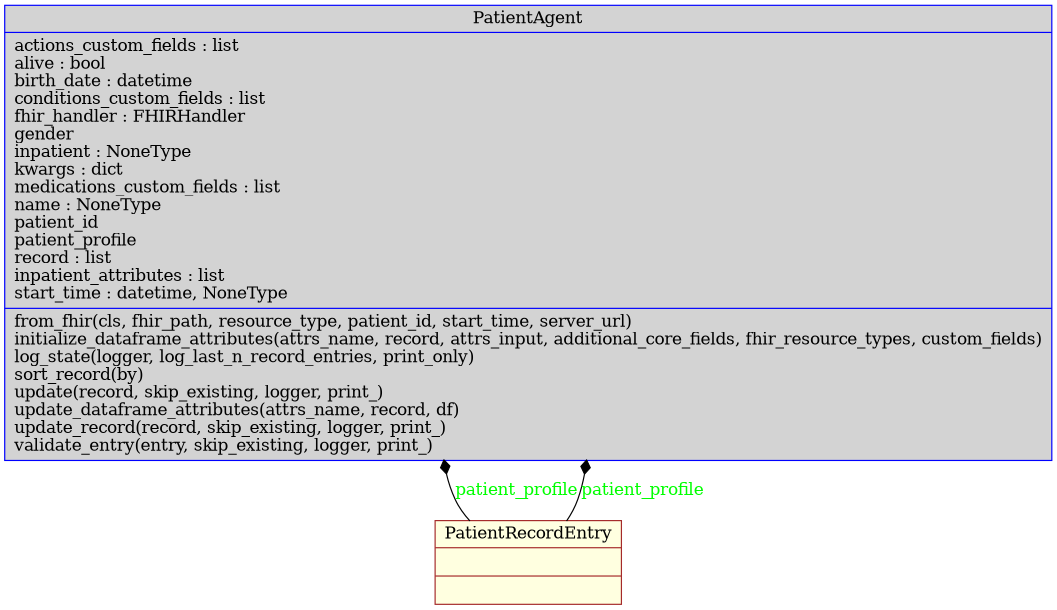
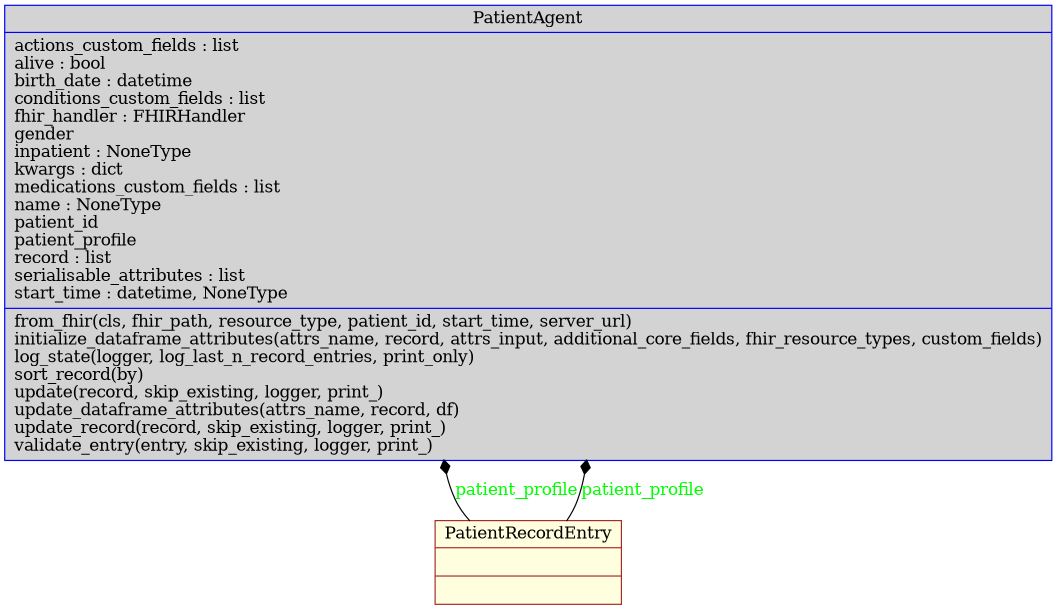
(120, 276) -> (130, 276)
